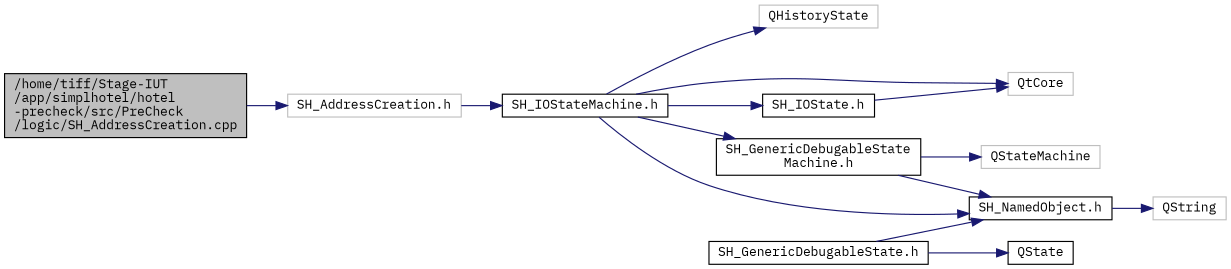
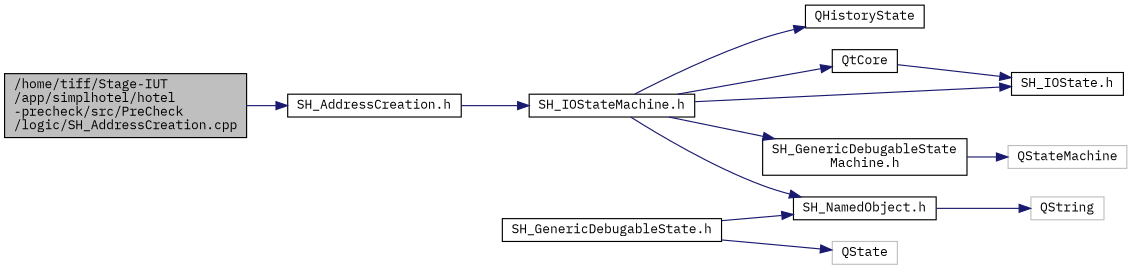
(819, 17) -> (865, 17)
(1041, 84) -> (865, 61)
(935, 94) -> (949, 71)
(374, 106) -> (374, 106)
(939, 185) -> none
(1041, 253) -> (865, 253)
